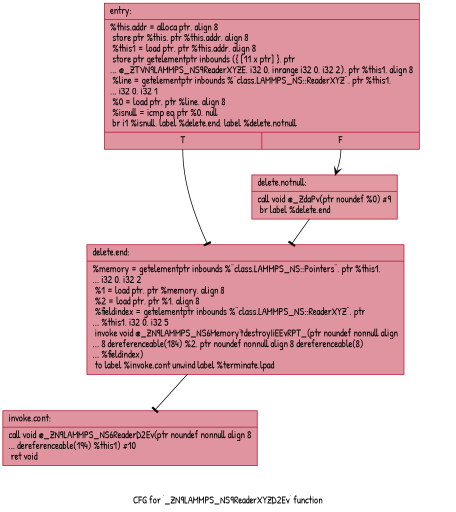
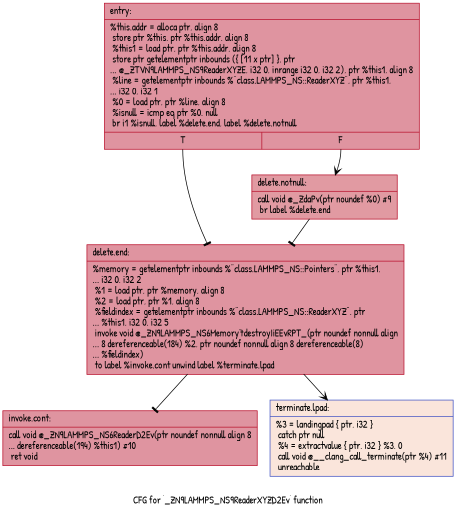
none -> (362, 438)
